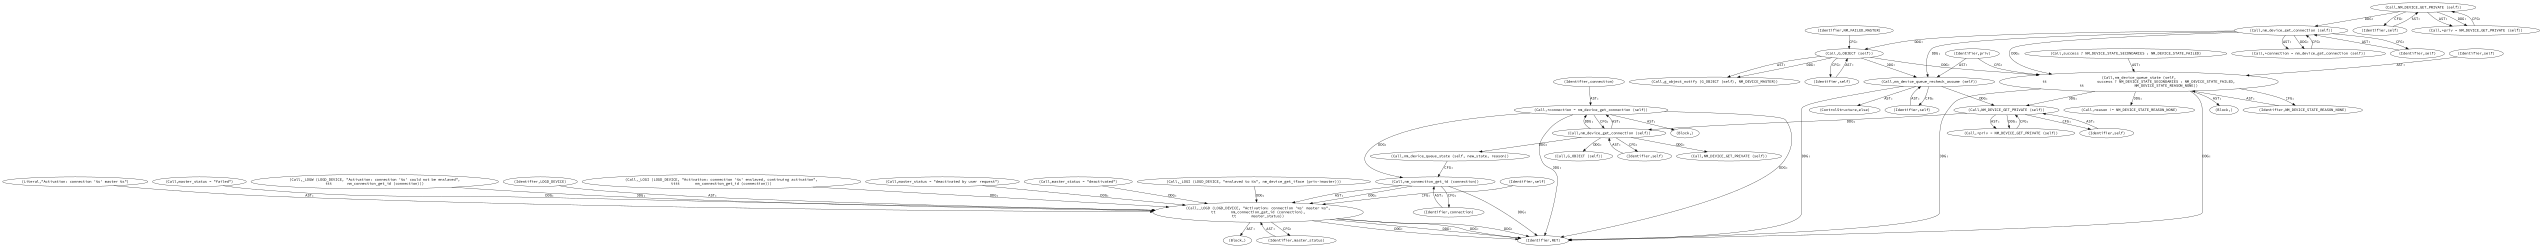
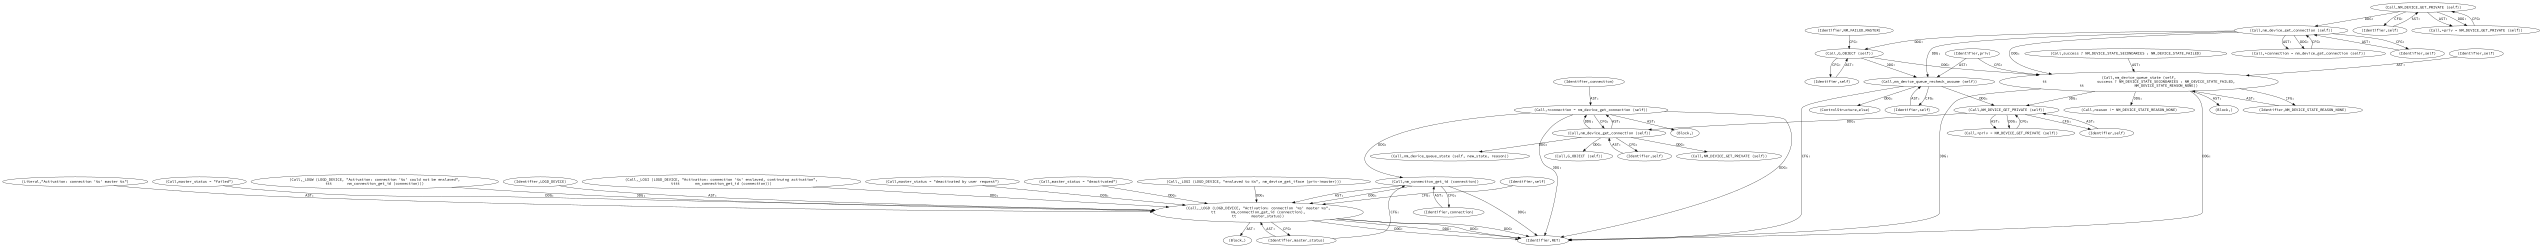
(1715, 82) -> none
(1890, 99) -> (1890, 99)
(1807, 156) -> (1807, 156)
(1443, 168) -> (1382, 233)
